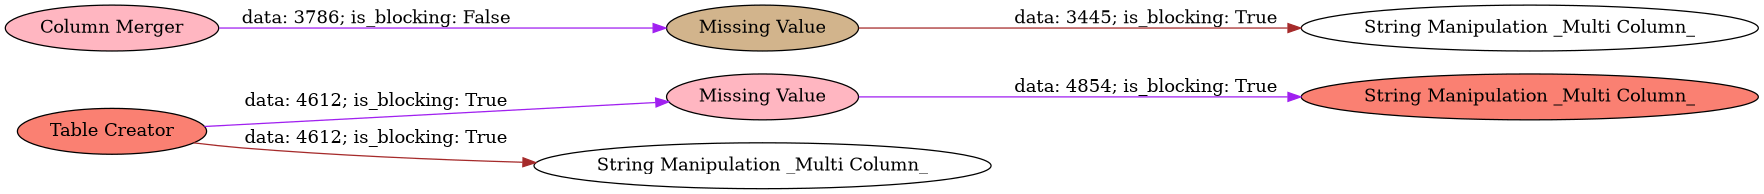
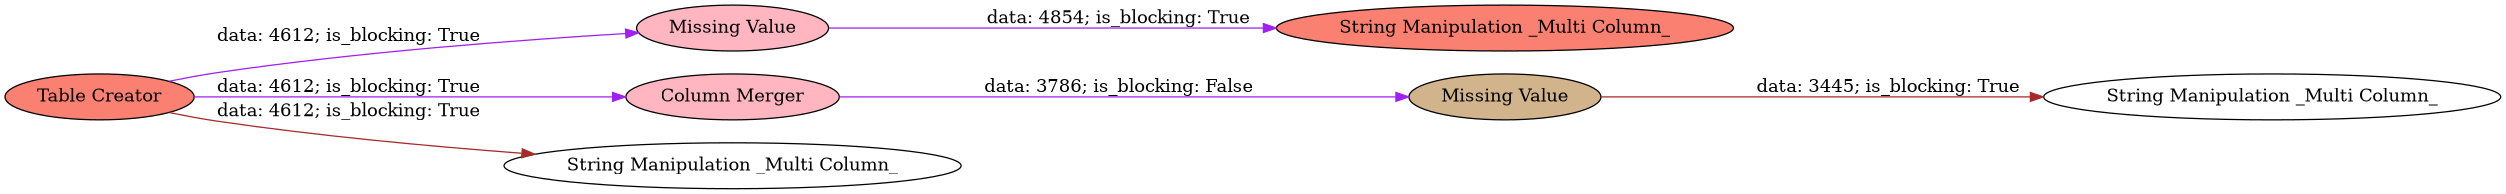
none -> (403, 97)
